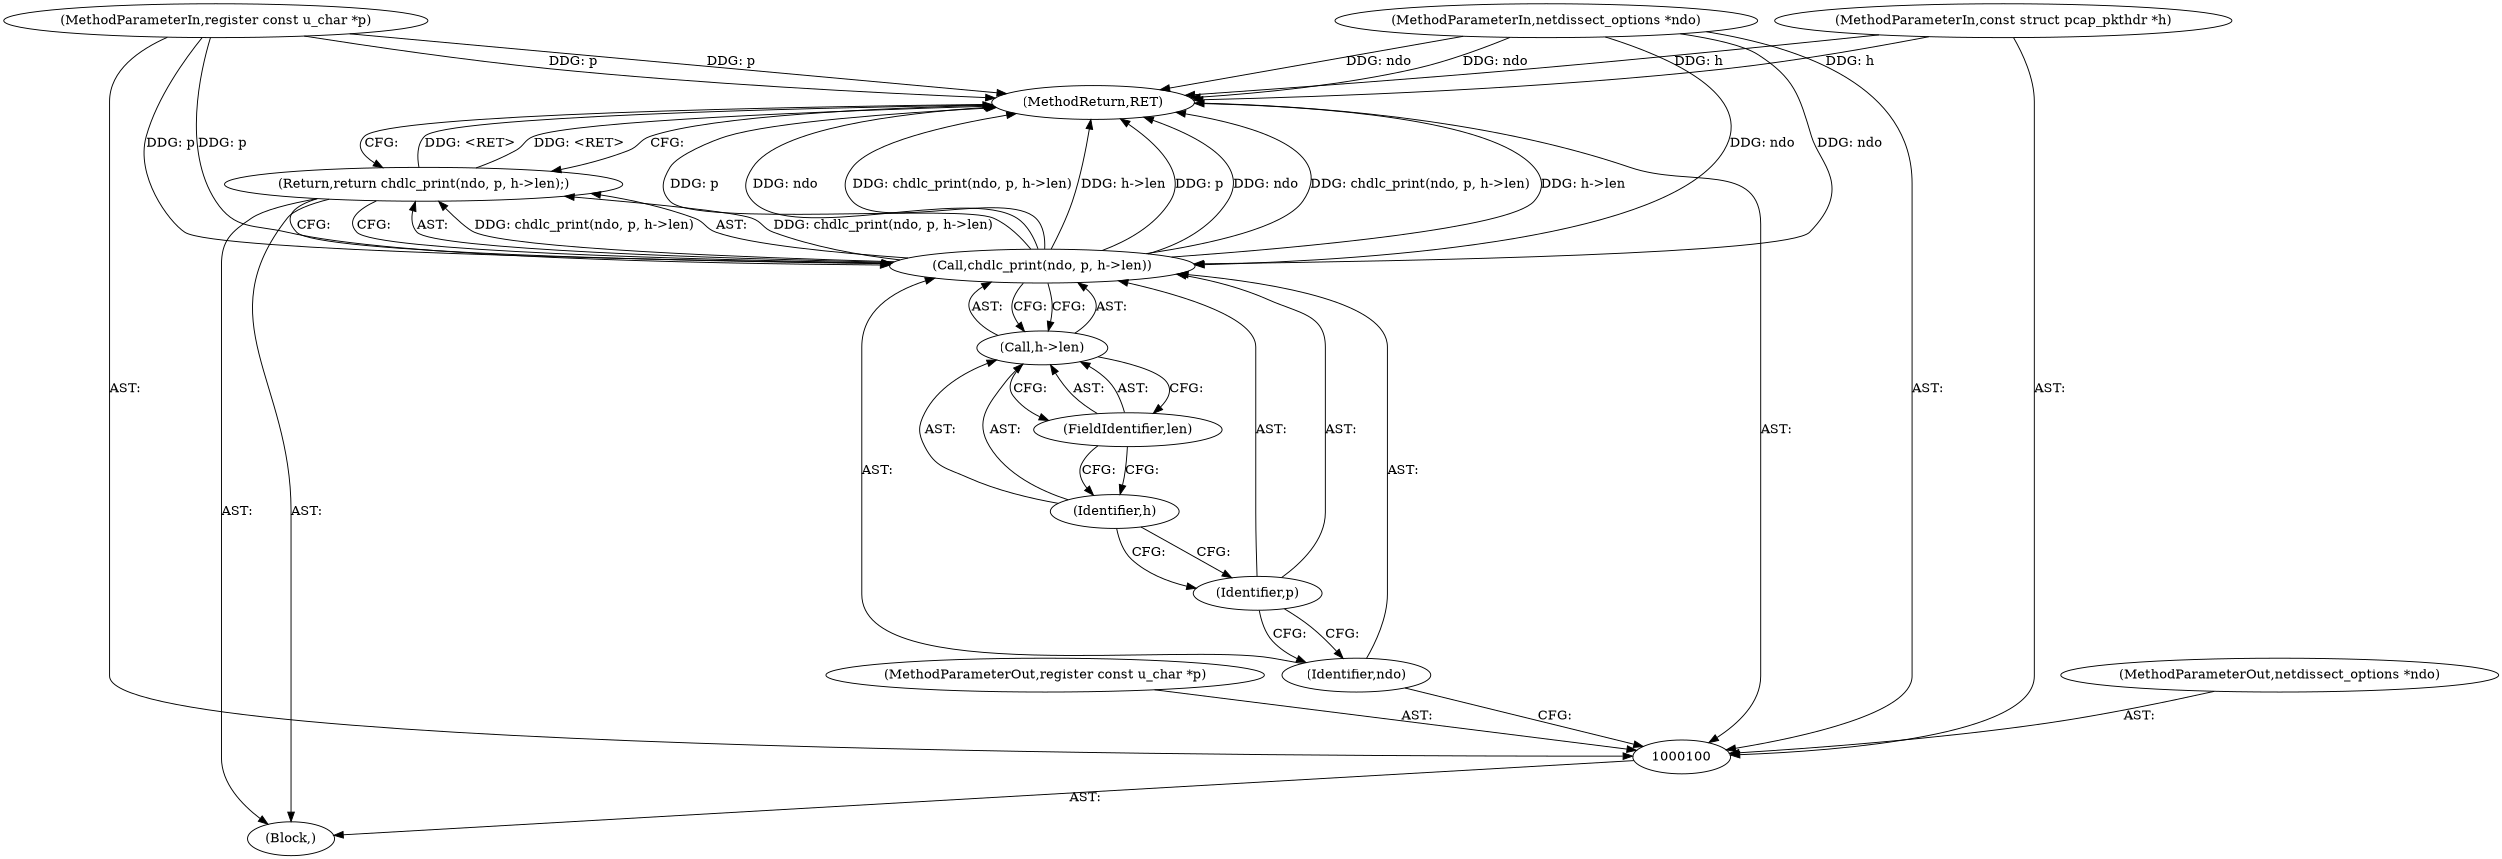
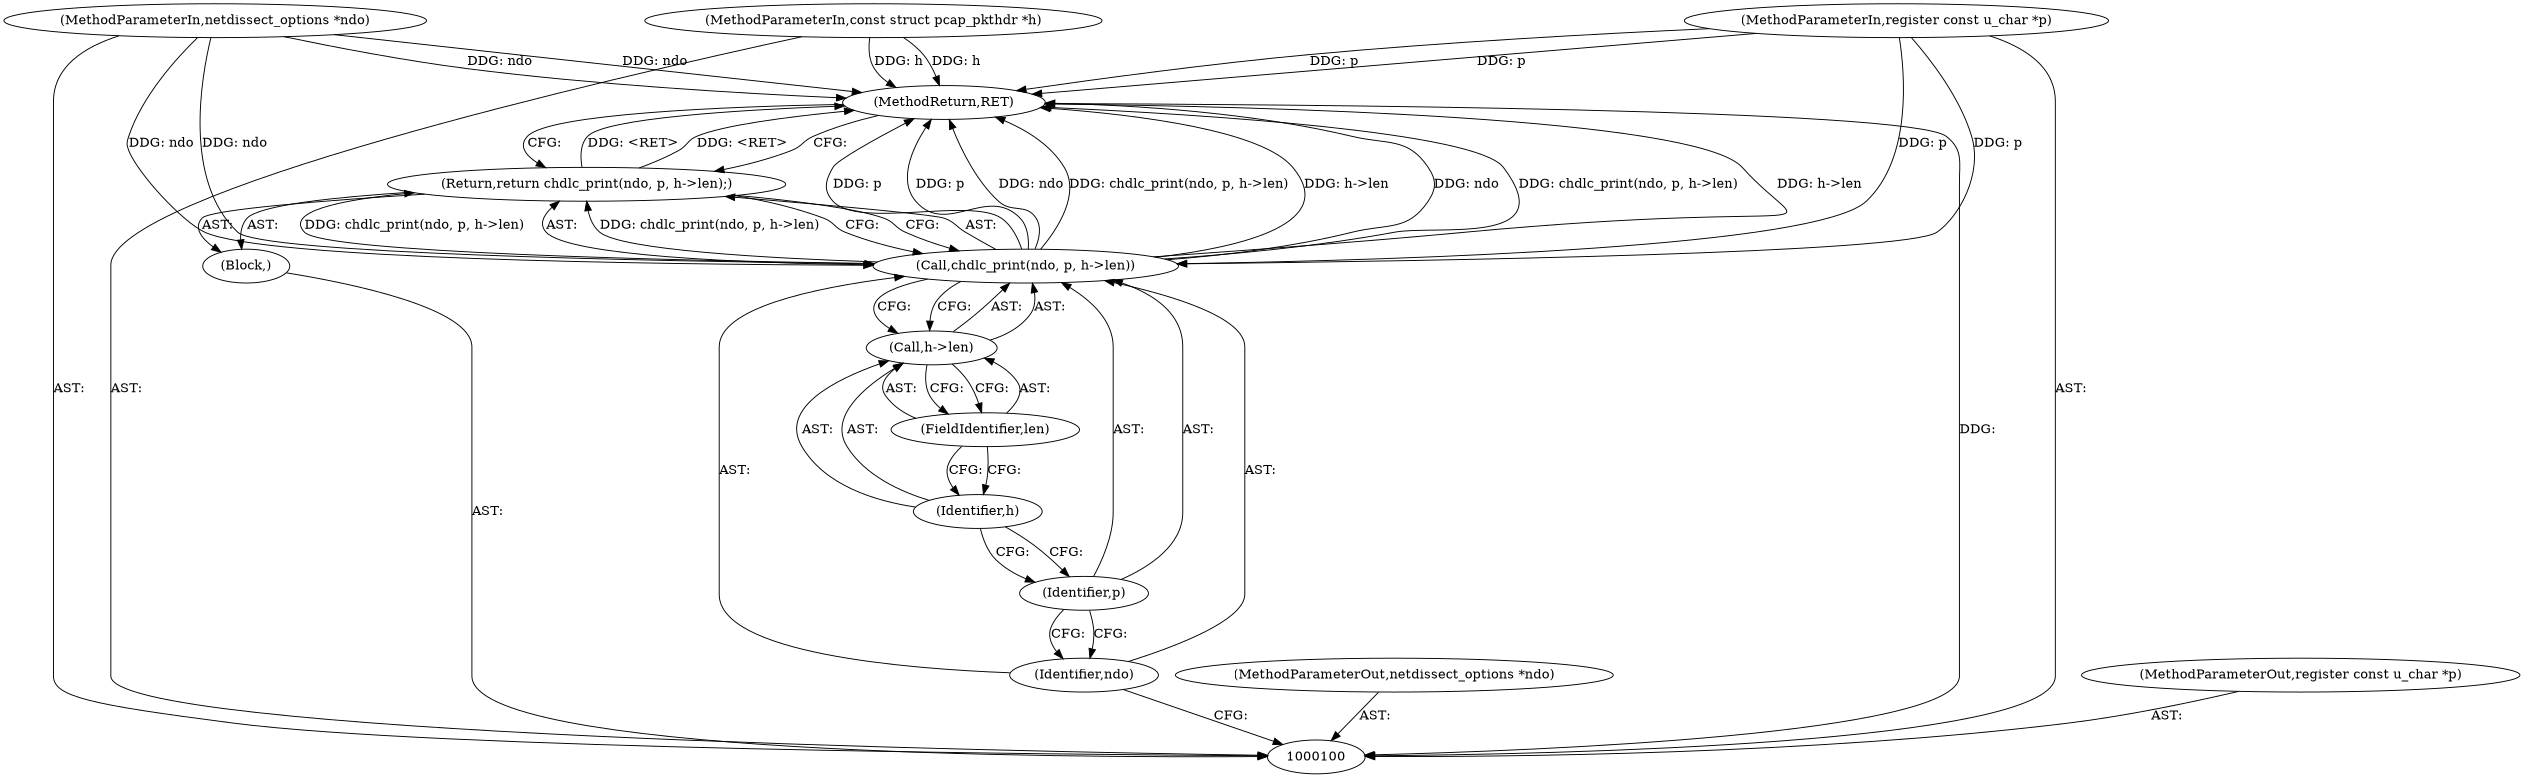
(1779, 430) -> (1980, 430)
(989, 798) -> (590, 725)
